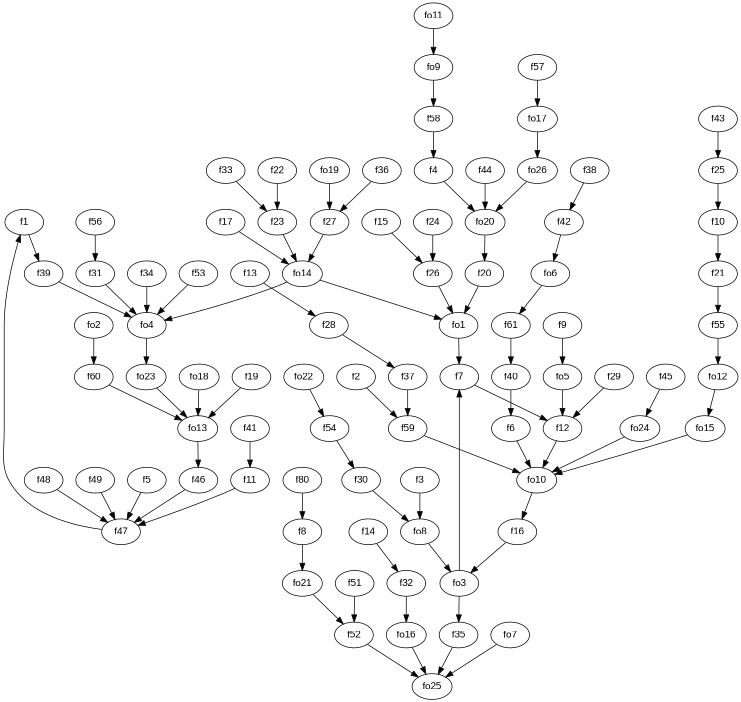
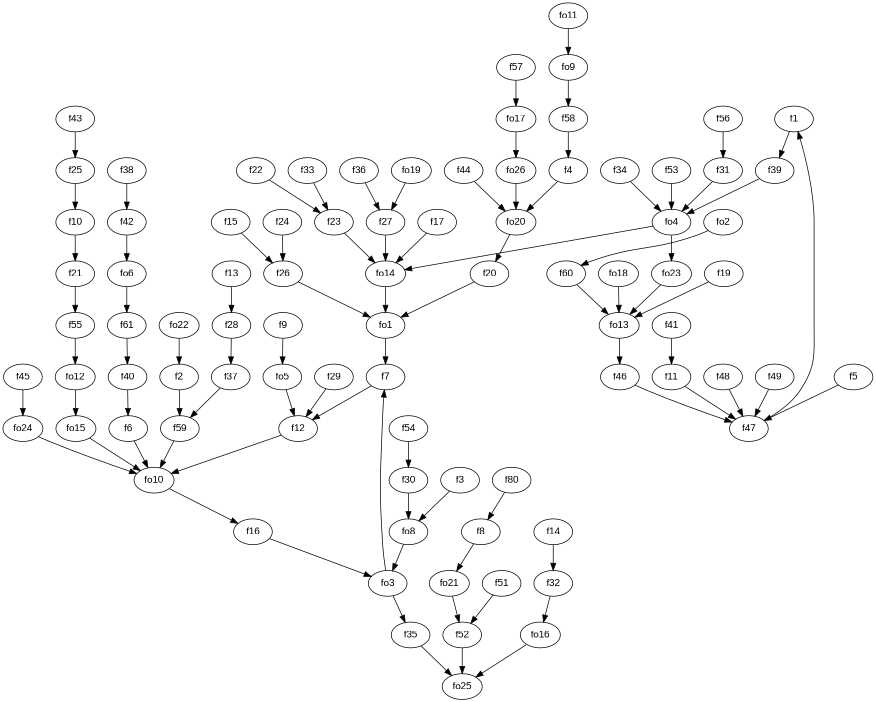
(230, 302) -> (532, 247)
(315, 400) -> (179, 348)
(510, 635) -> none
